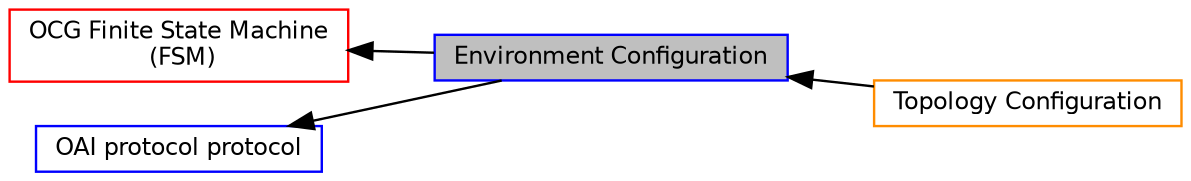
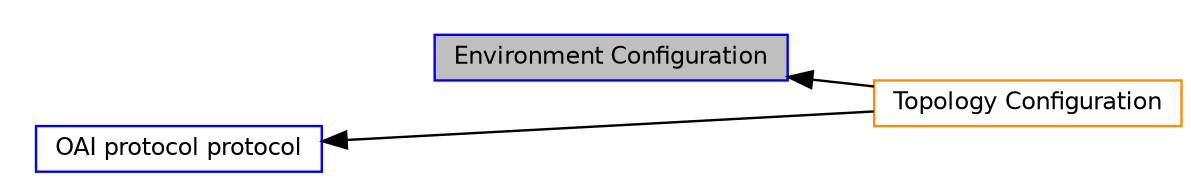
(179, 46) -> none
(407, 101) -> (611, 126)
